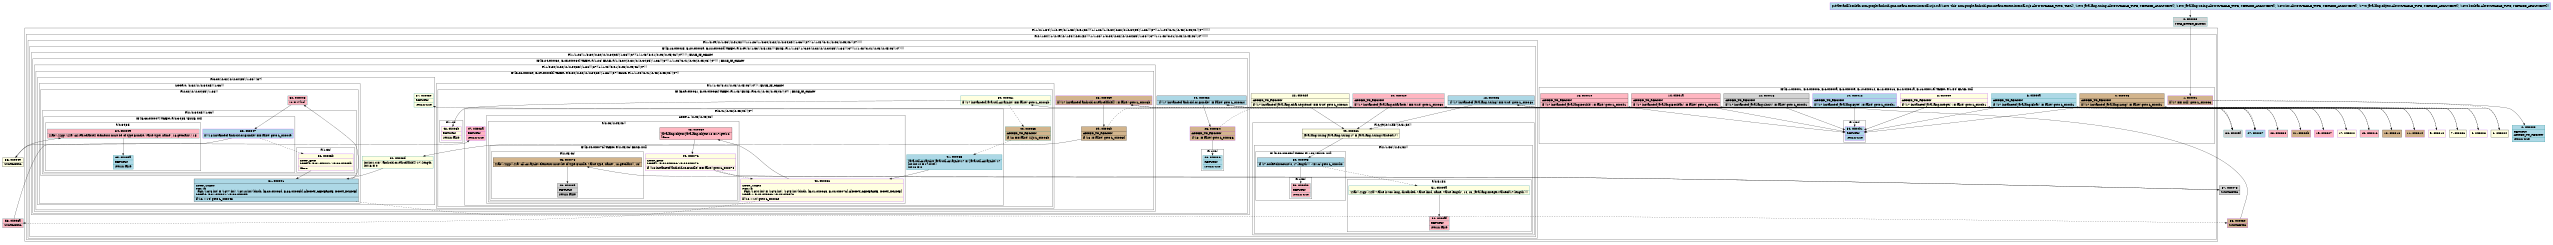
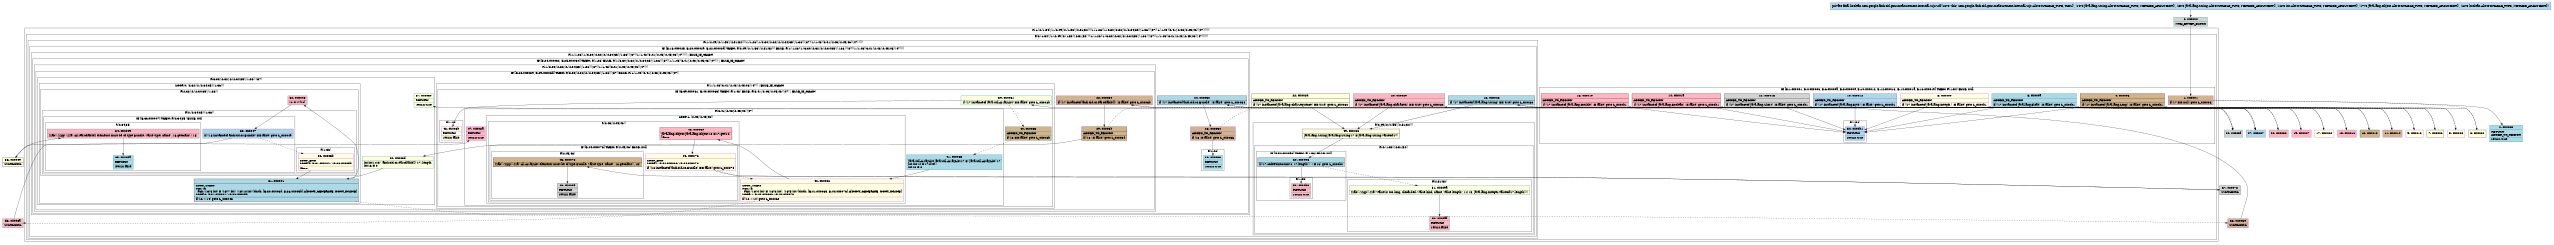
(2301, 134) -> none
(1028, 138) -> (1028, 138)
